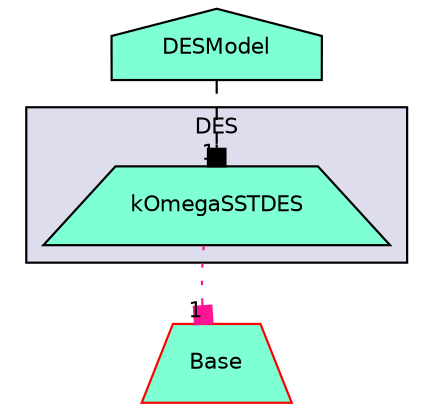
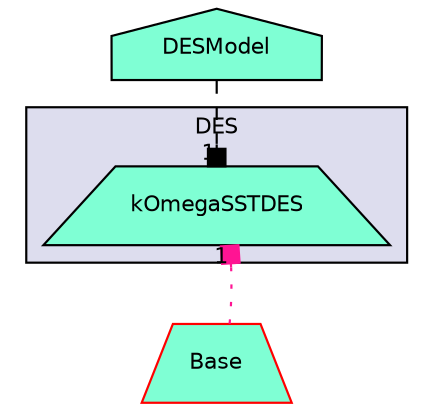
(202, 277) -> (231, 296)
